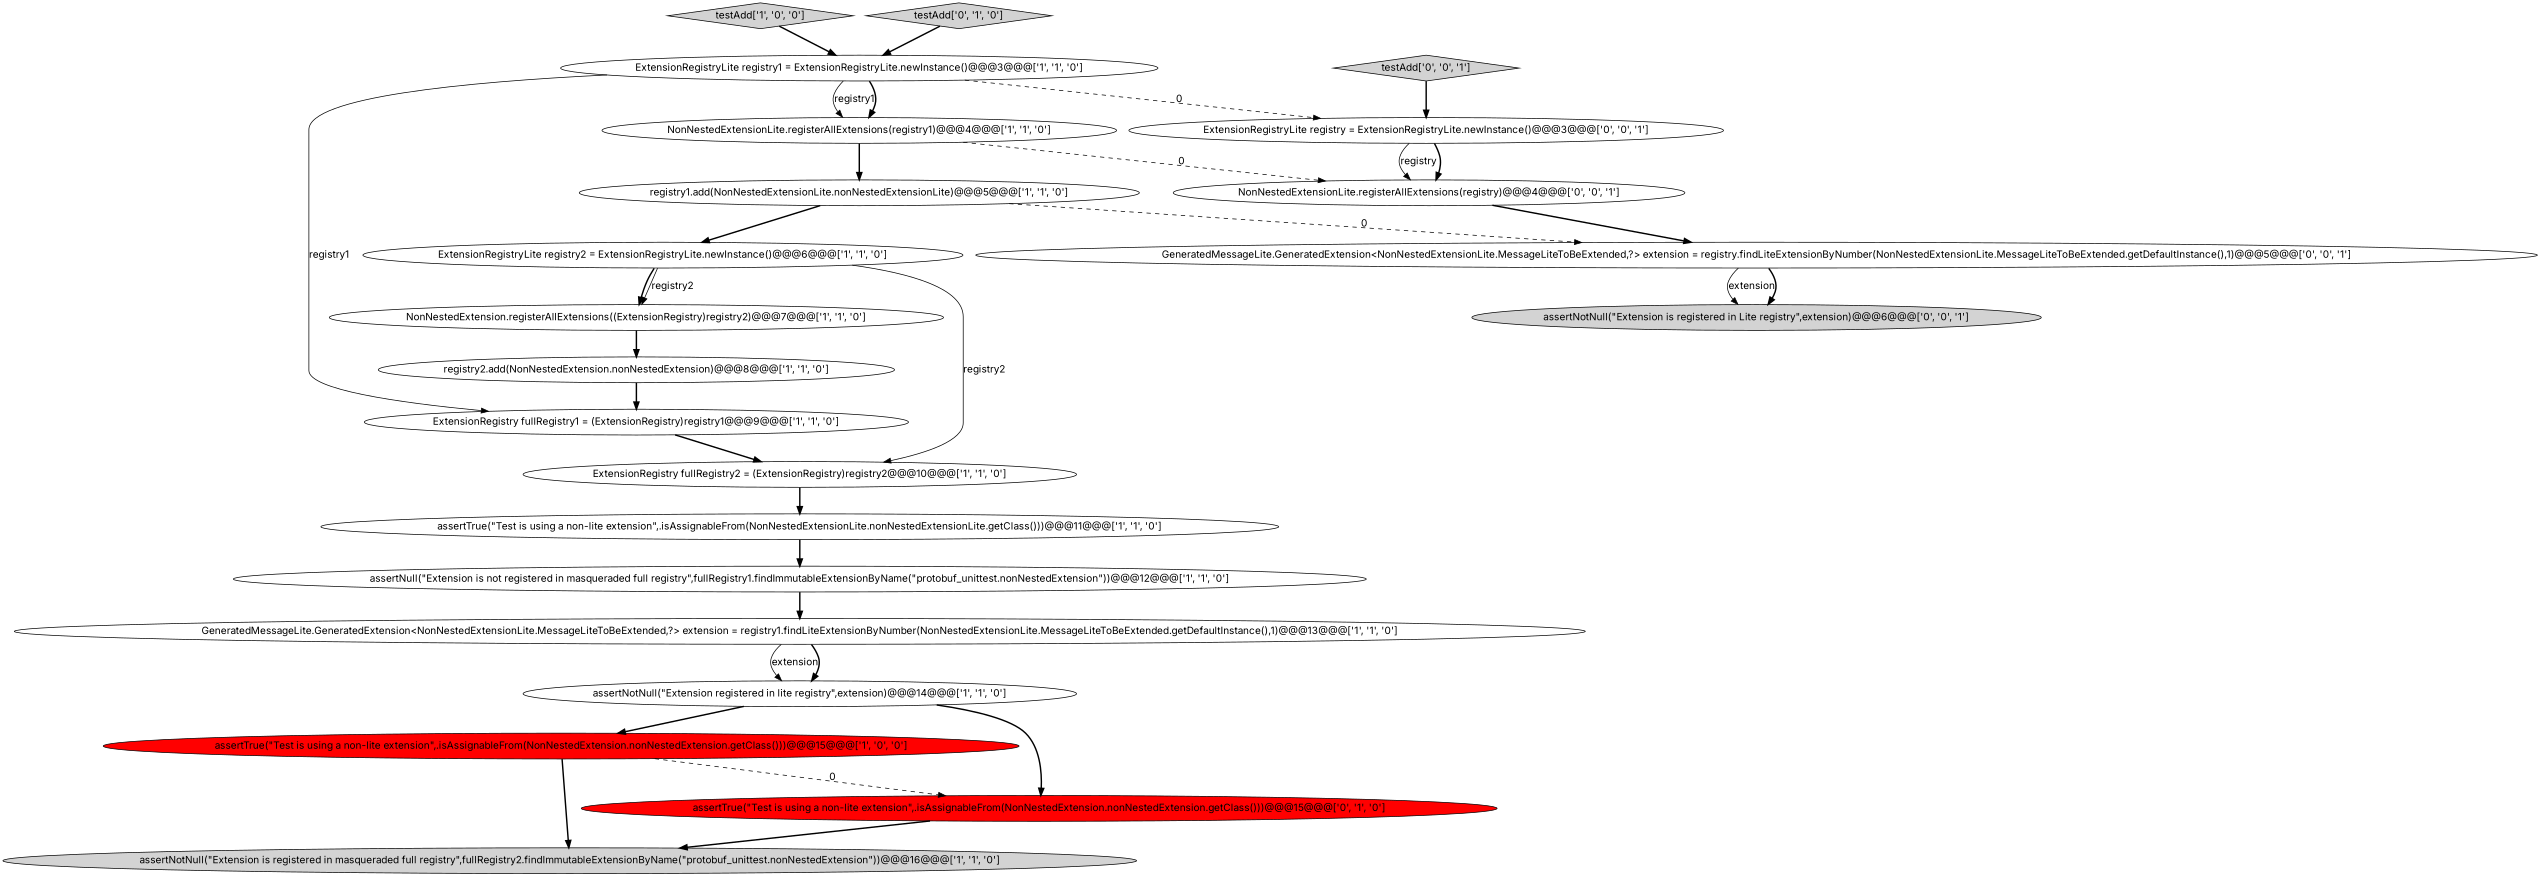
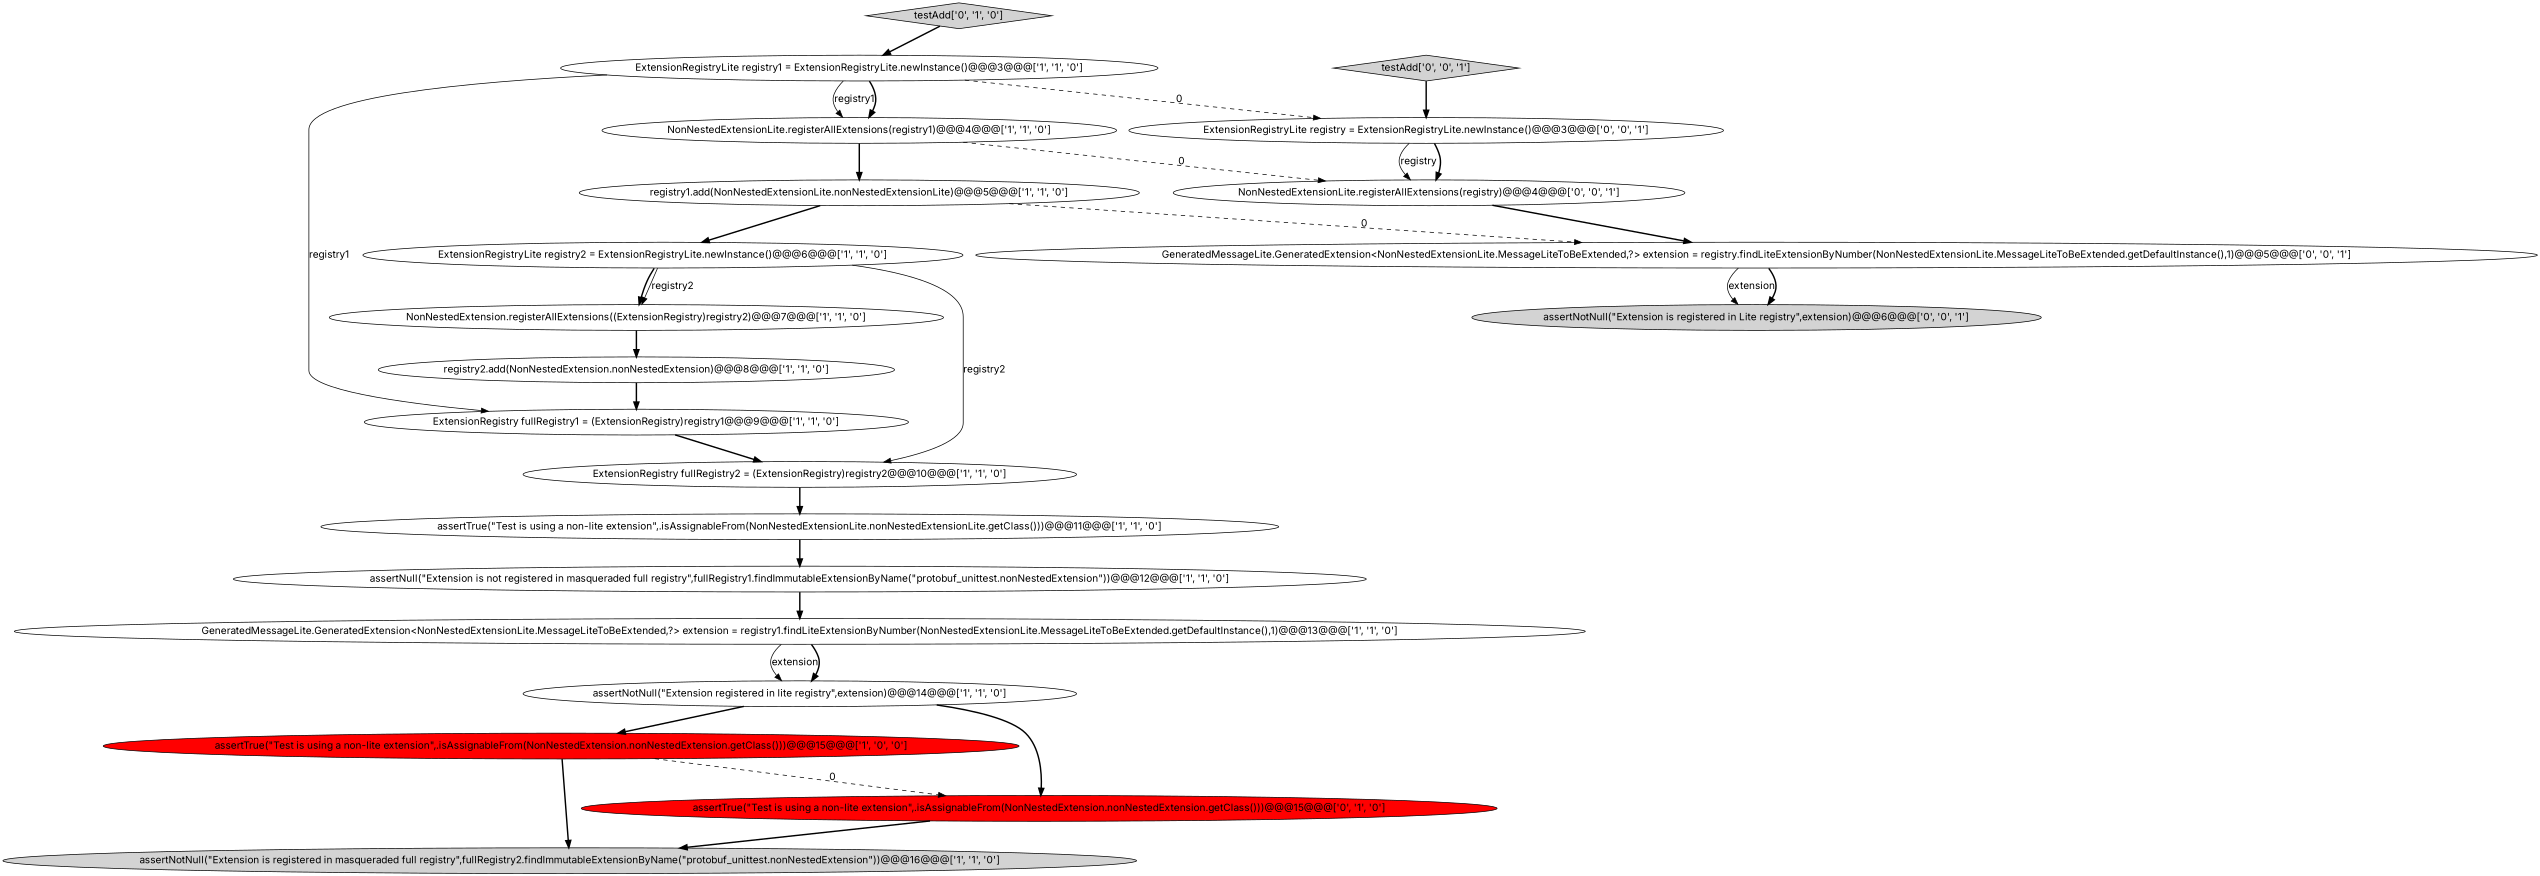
(760, 16) -> none
